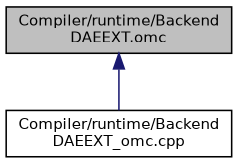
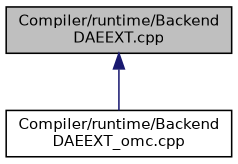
(119, 30) -> (119, 30)
